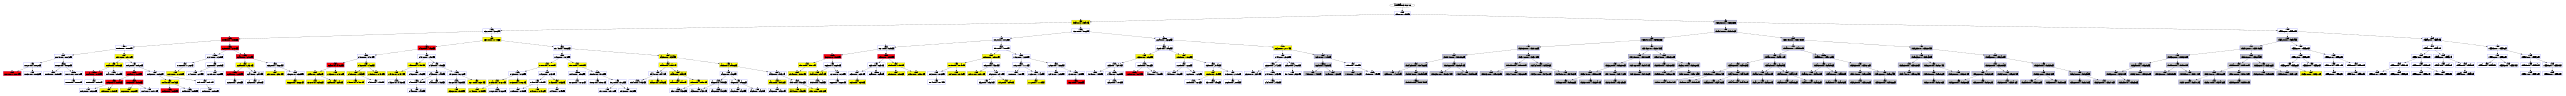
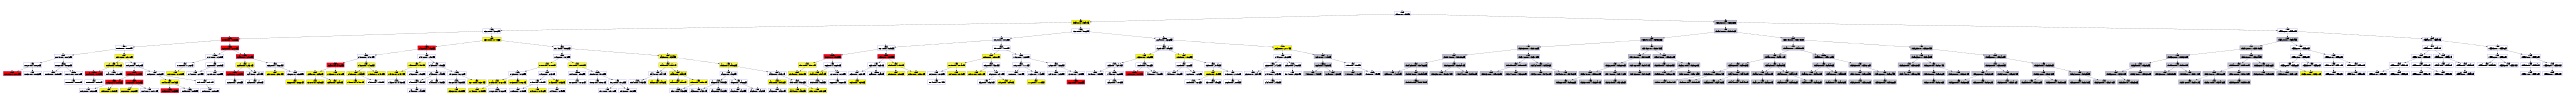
(1402, 5) -> none
